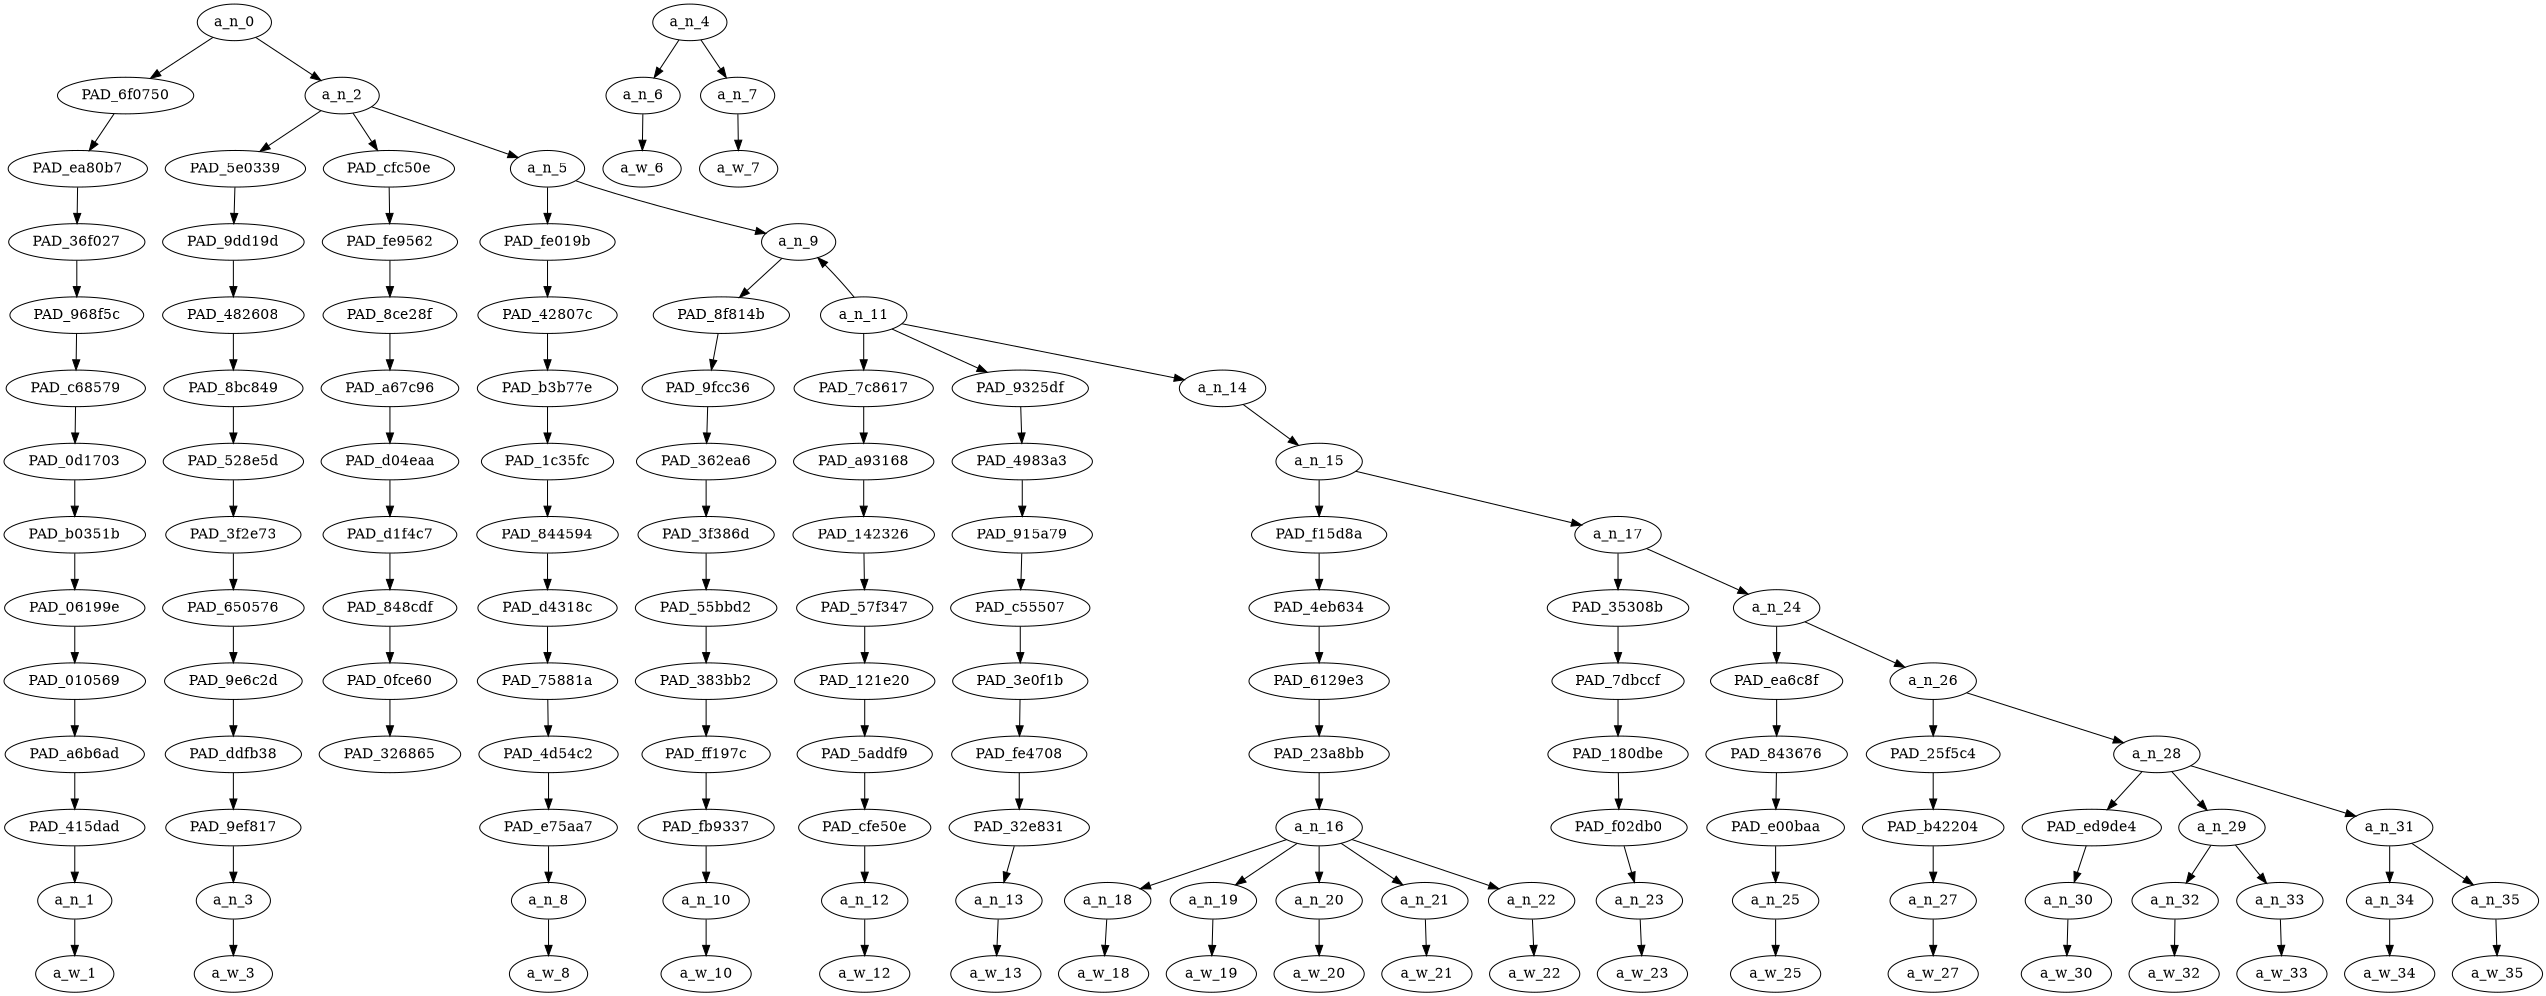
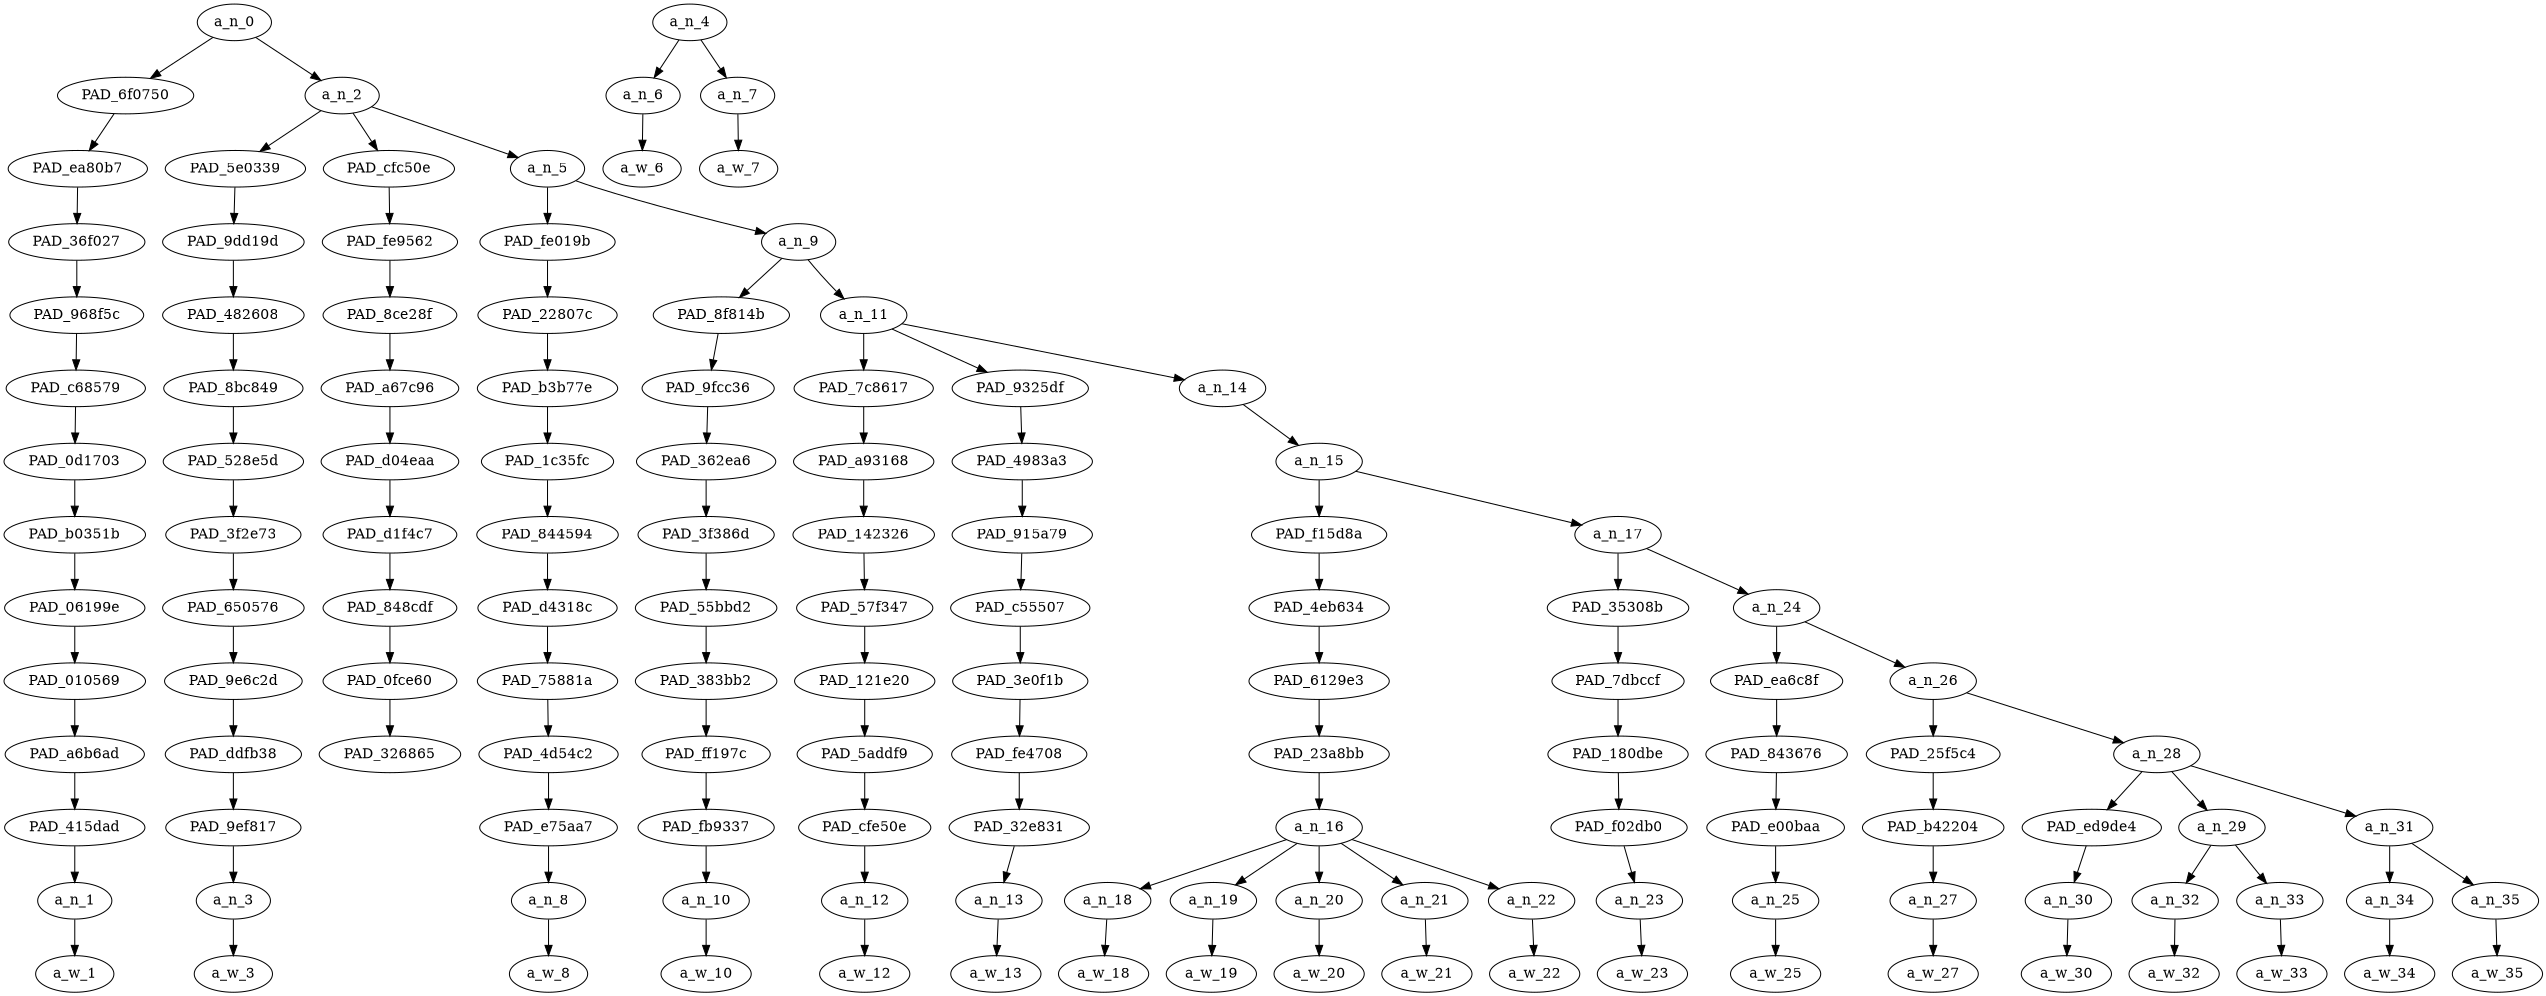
(840, 281) -> (822, 276)
(548, 315) -> (548, 315)
